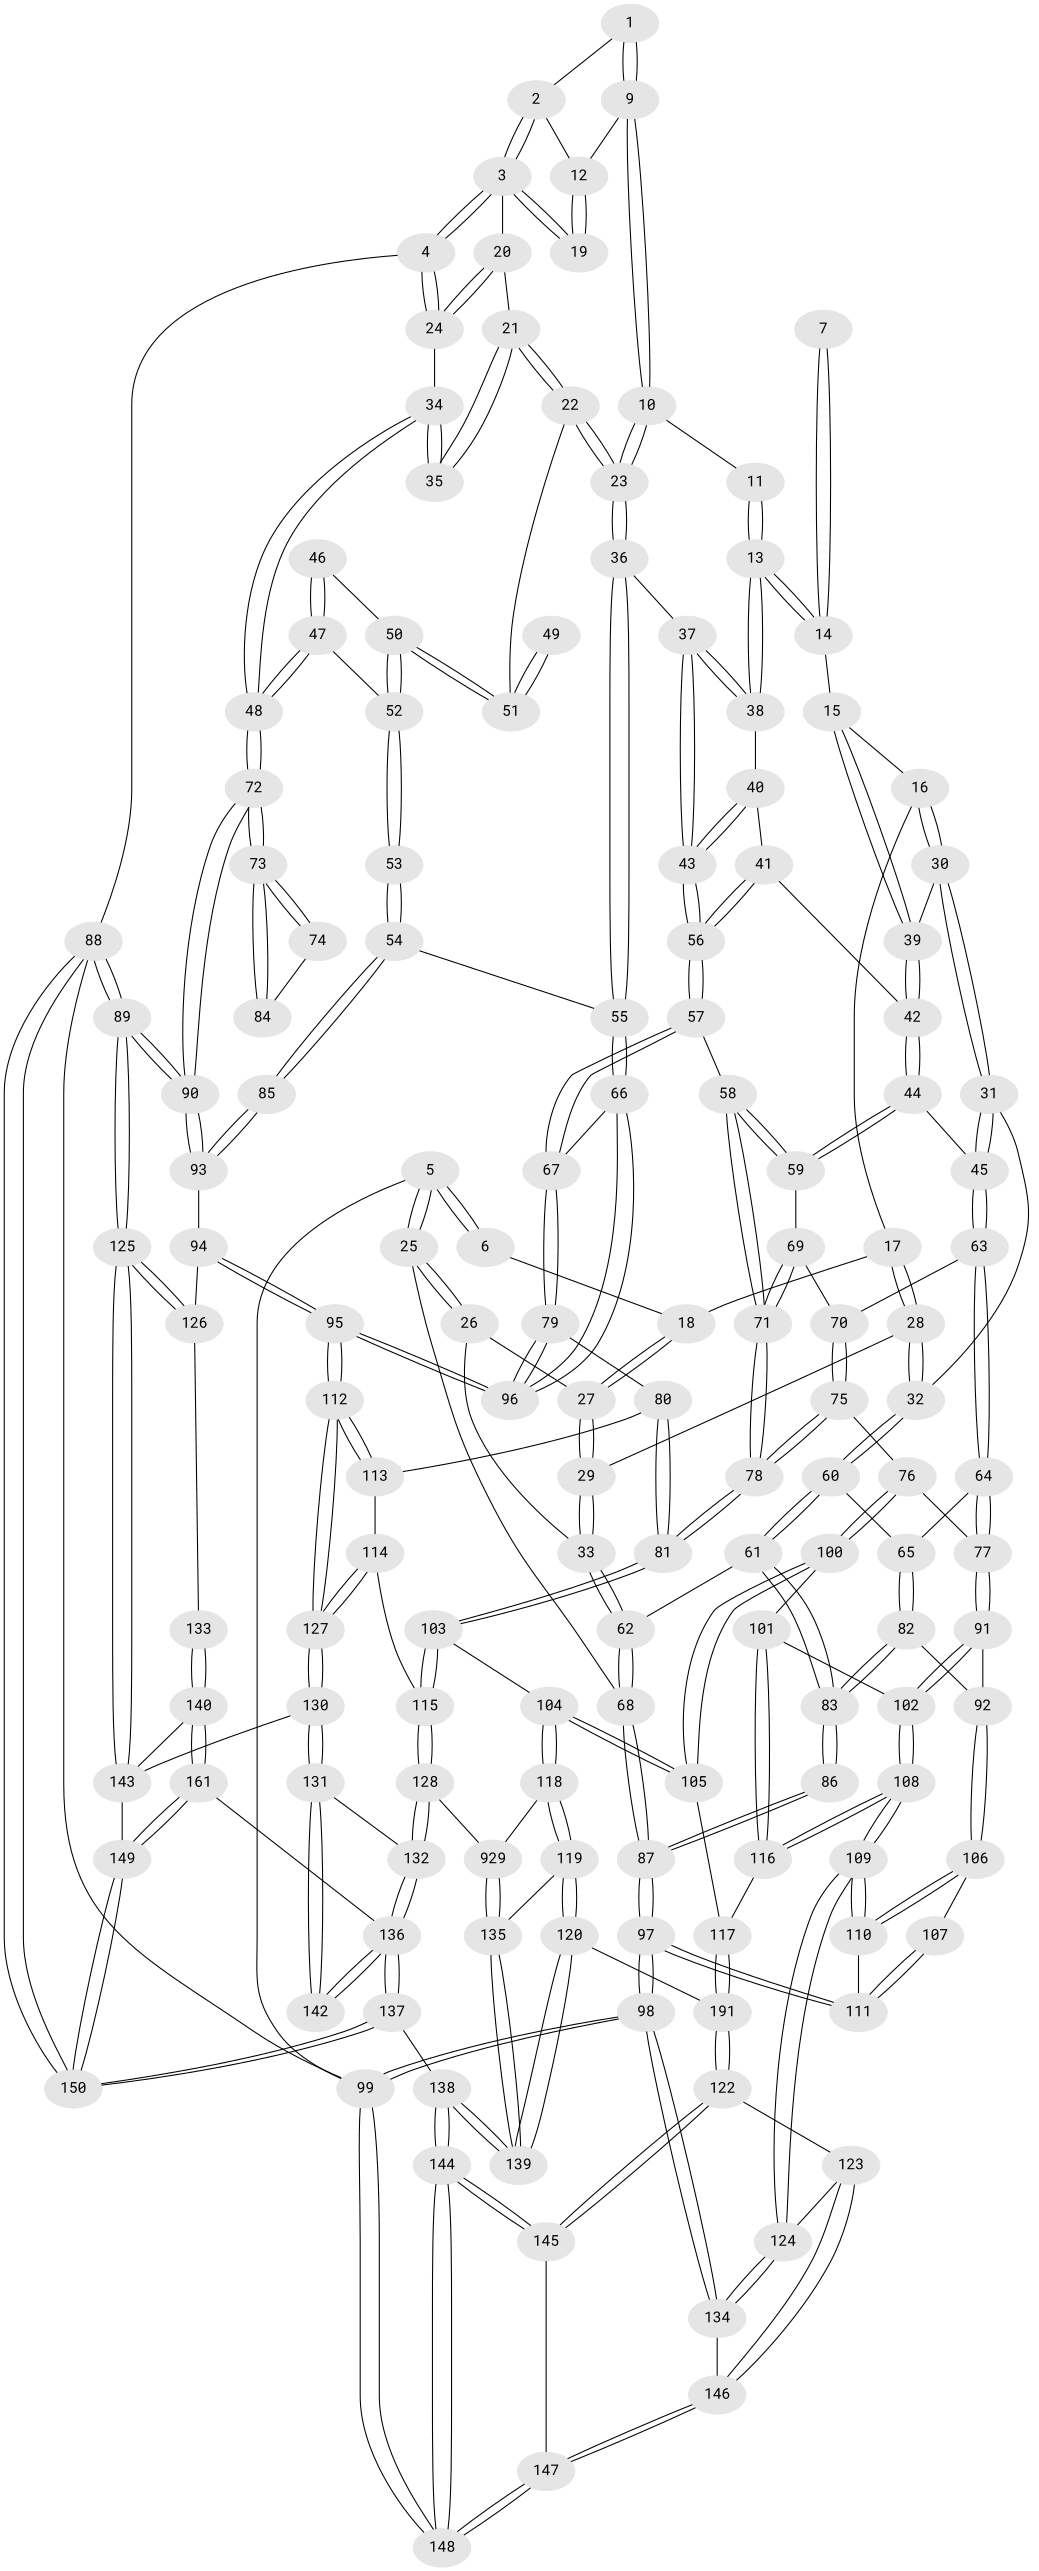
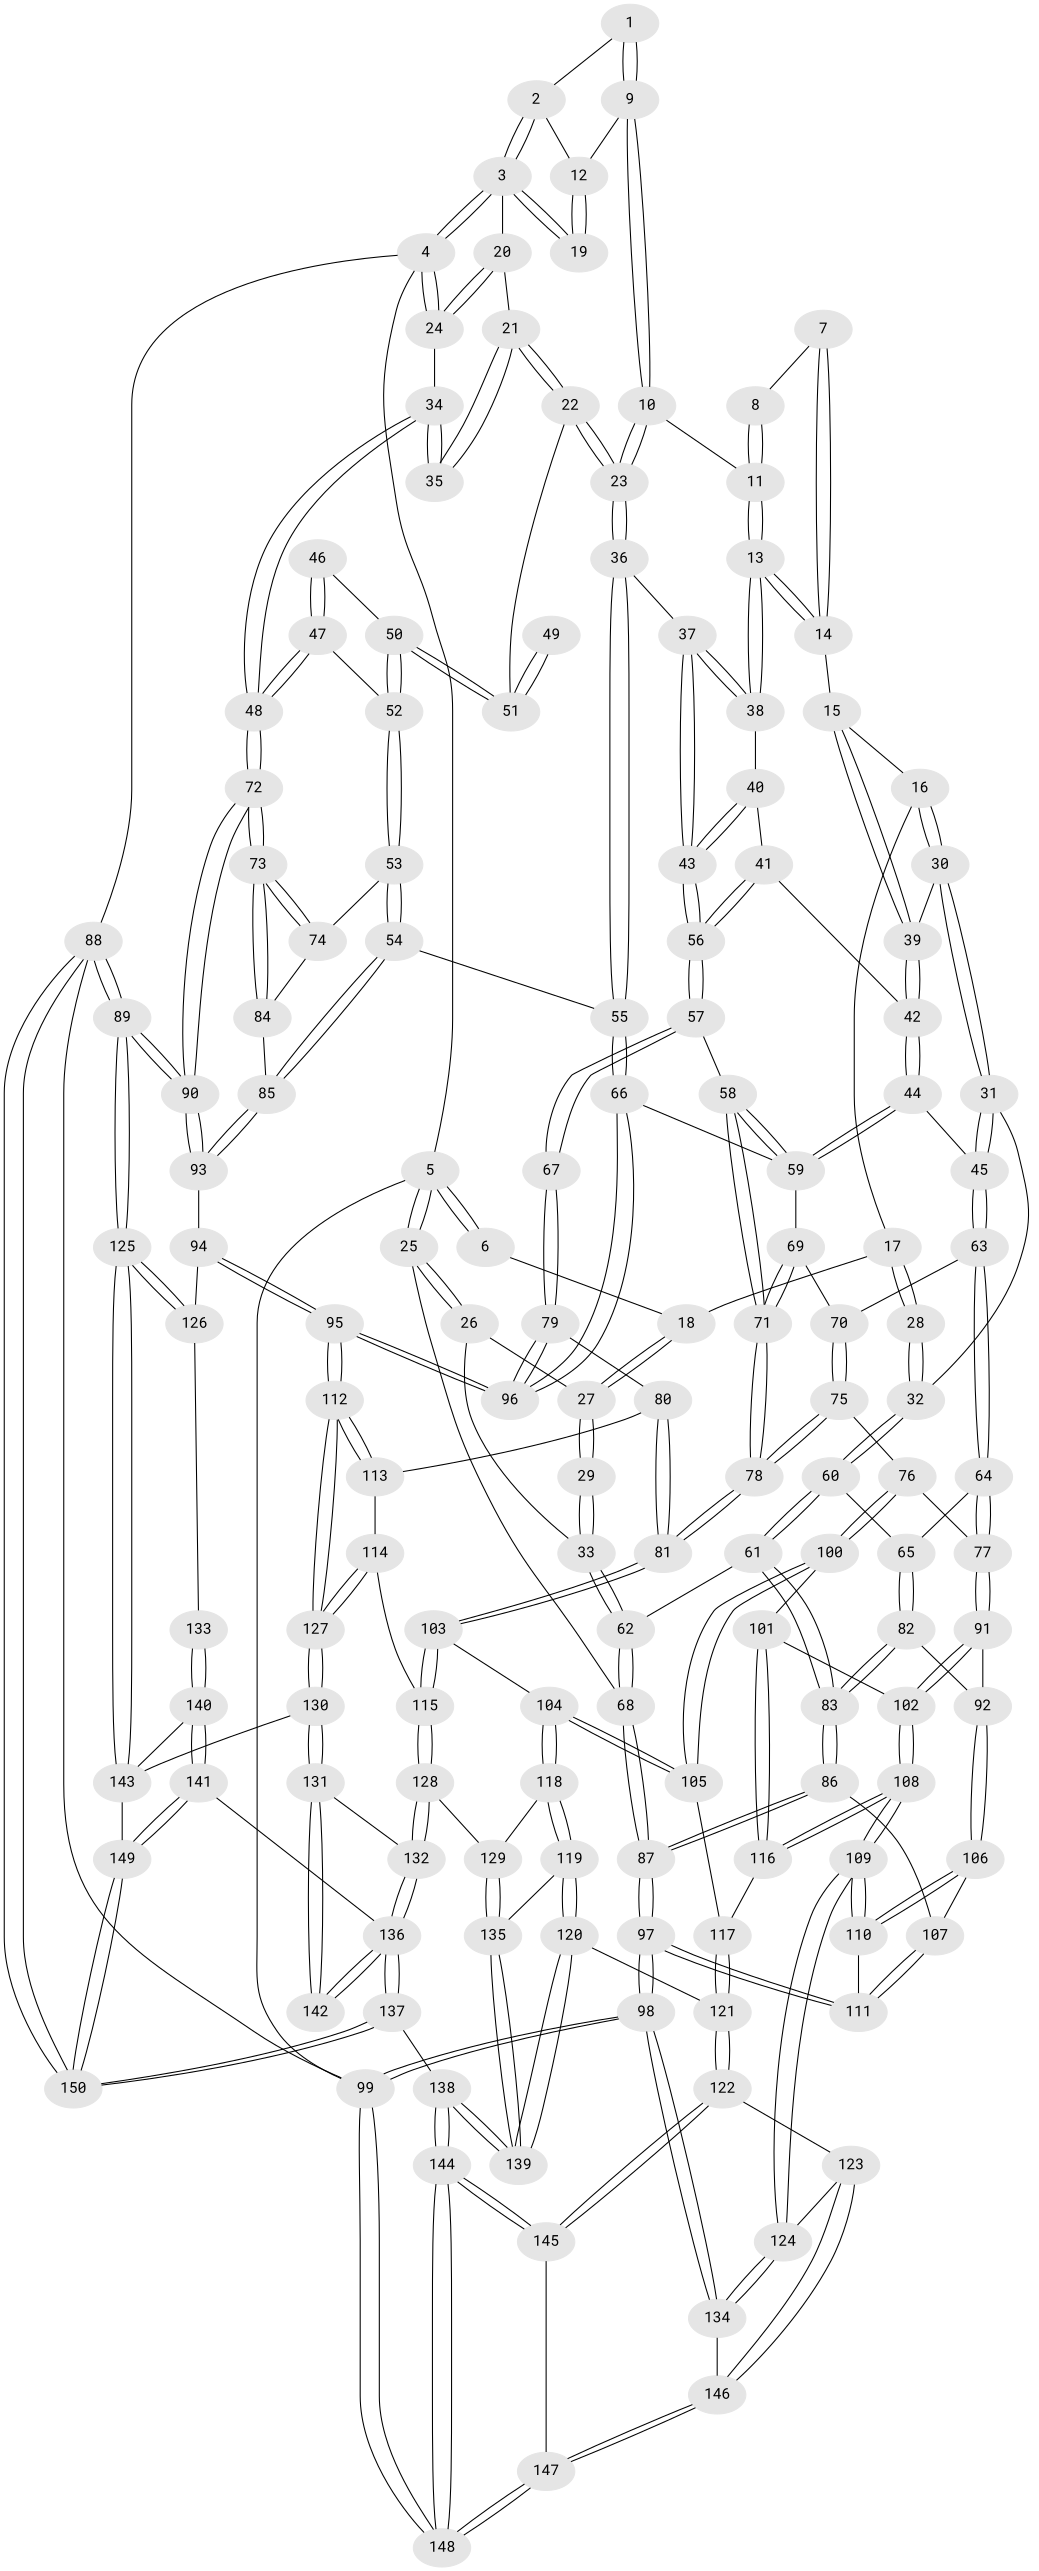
none -> (755, 406)
none -> (452, 705)
none -> (356, 903)
none -> (265, 1056)
(585, 1133) -> (708, 1133)
(759, 1398) -> none
(199, 1783) -> (199, 1783)
none -> (902, 1849)
(493, 1859) -> (493, 1859)
(722, 2012) -> (722, 2012)
